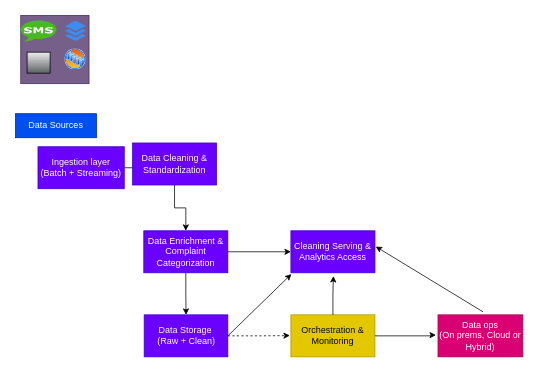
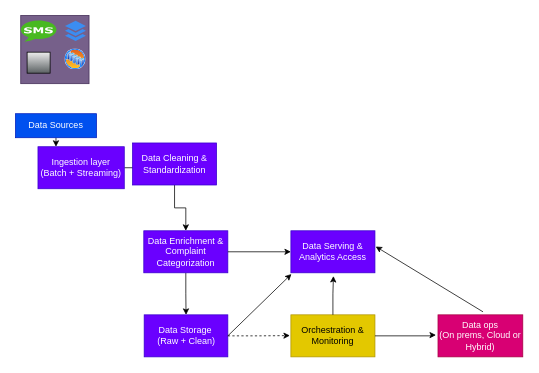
none -> (56, 140)
(333, 252) -> (333, 252)
